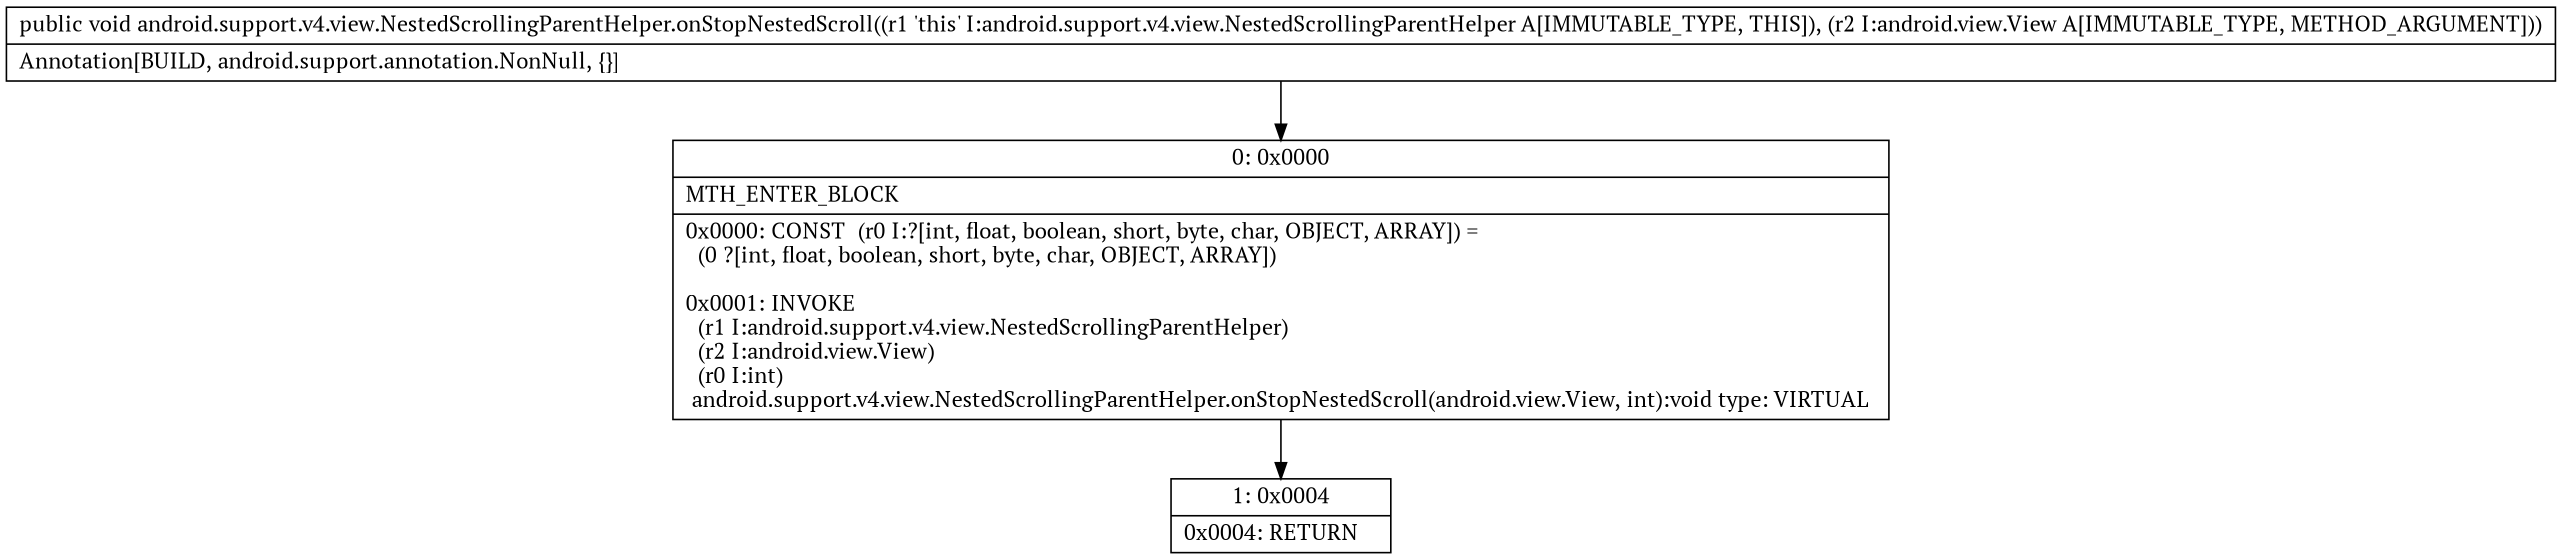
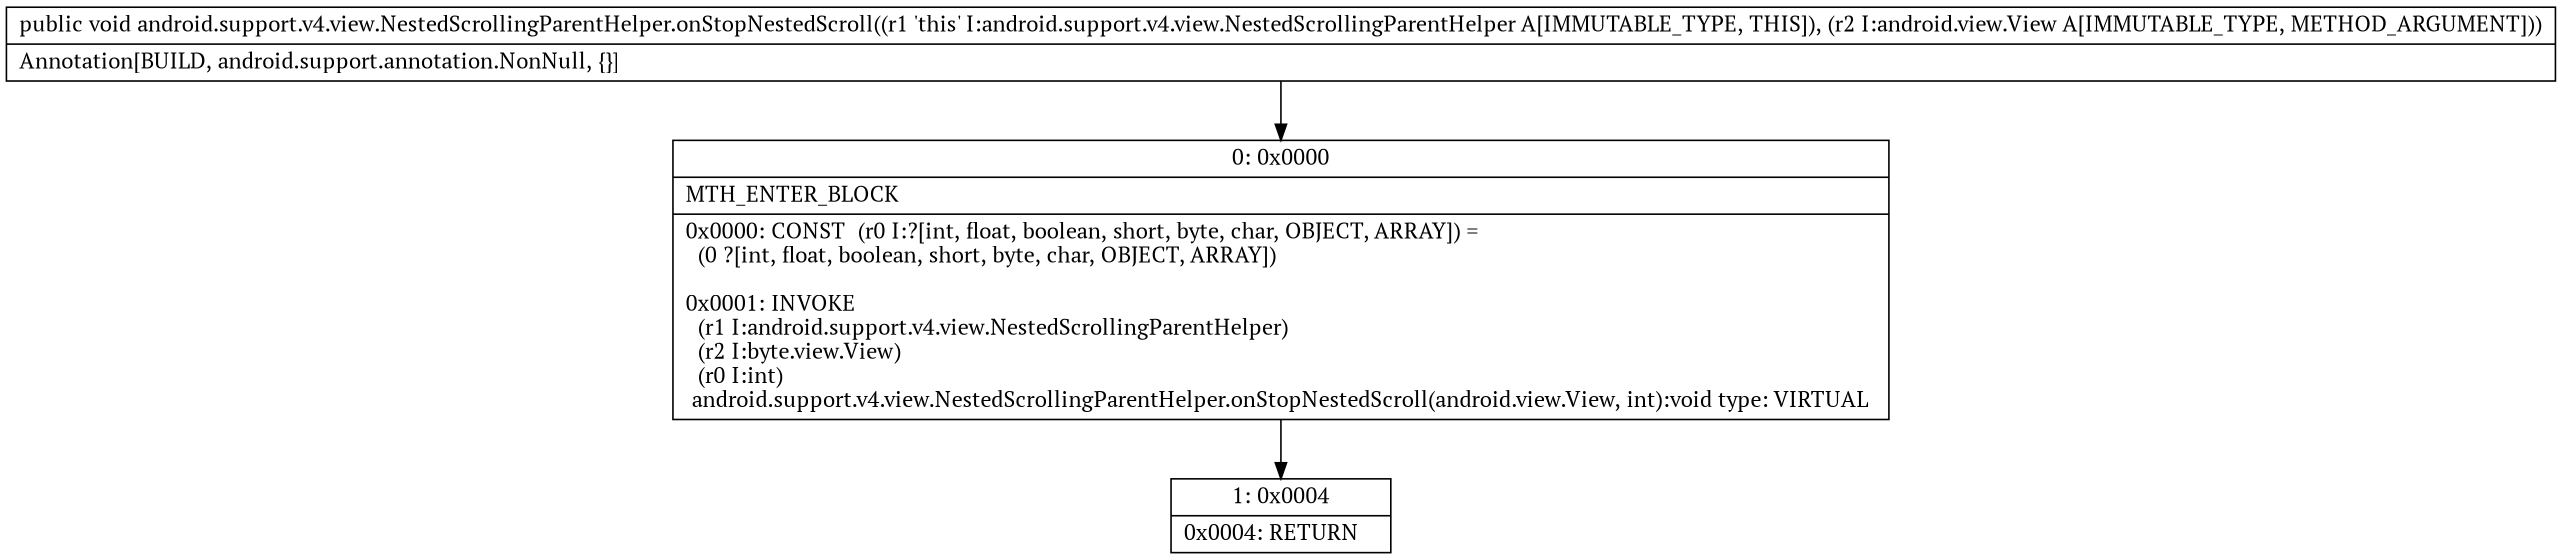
(811, 352) -> (794, 352)
